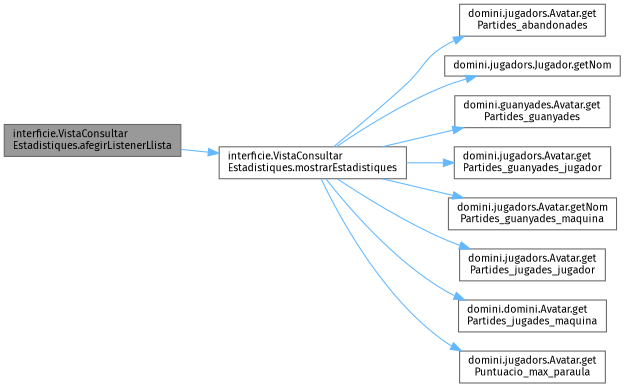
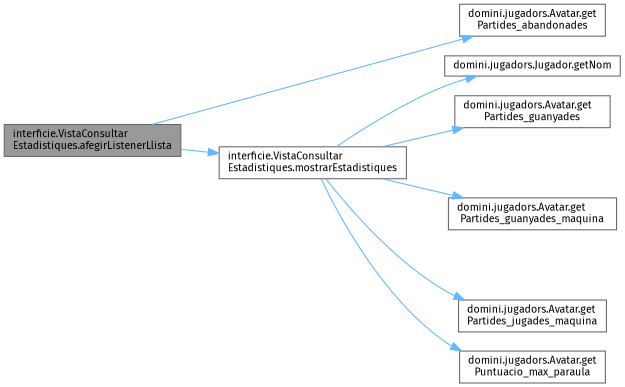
(395, 94) -> (307, 82)
(532, 112) -> (532, 112)
(532, 163) -> none
(532, 214) -> (532, 214)
(532, 265) -> none
(532, 316) -> (532, 316)
